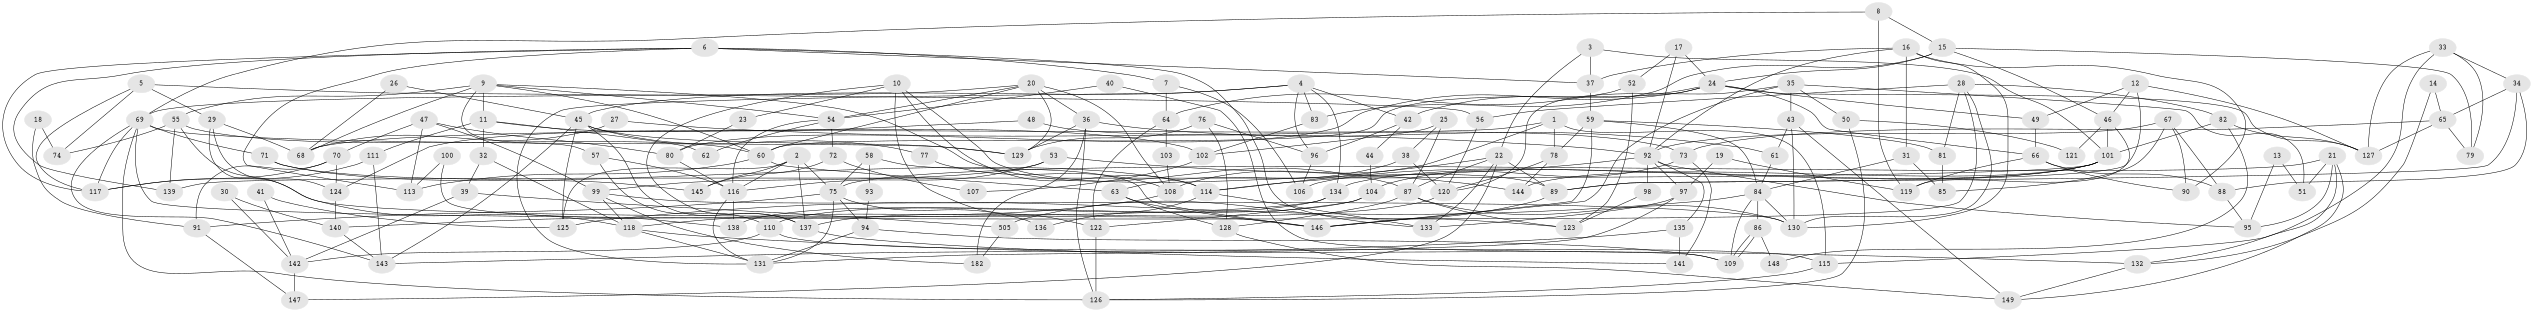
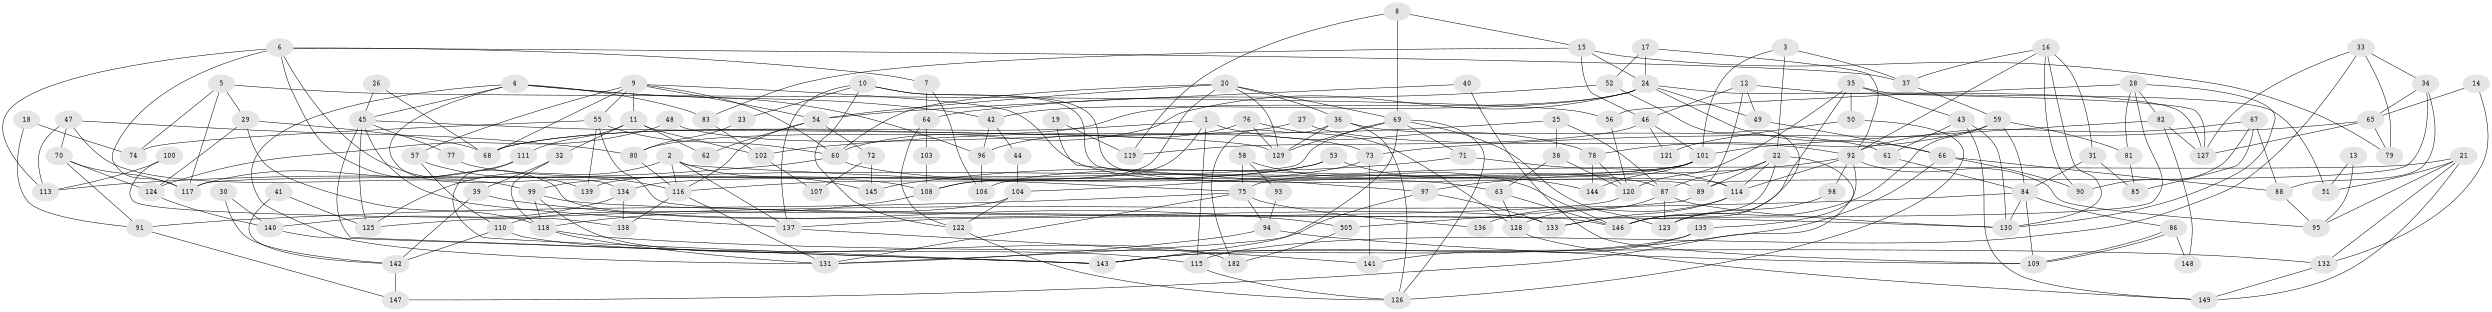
(1980, 167) -> (1533, 252)
